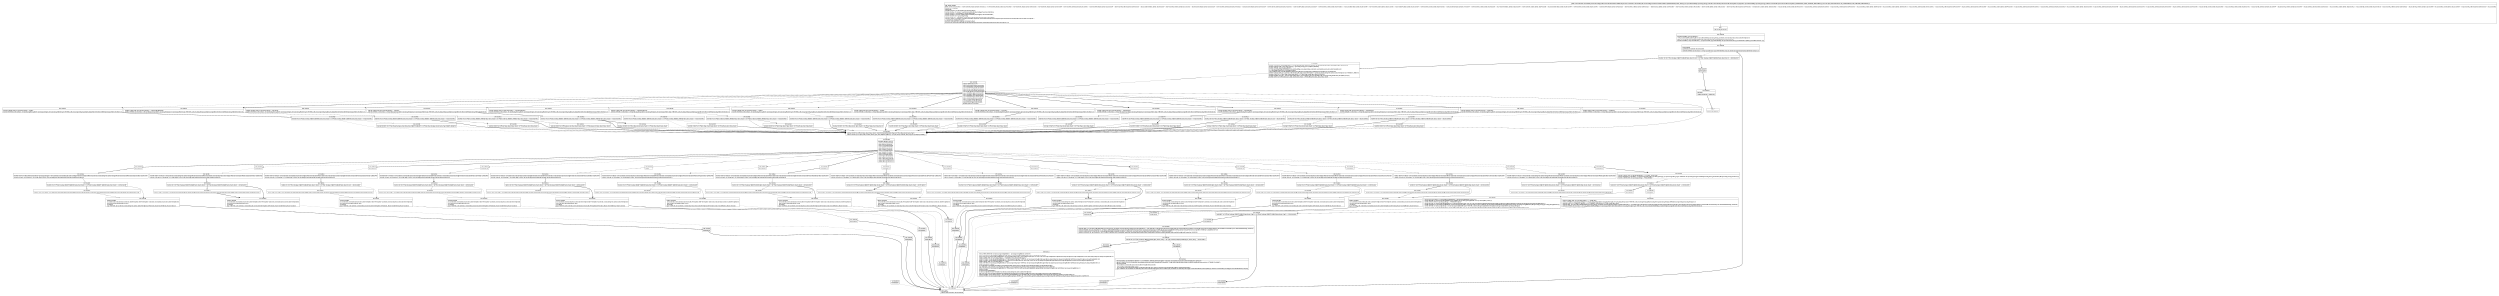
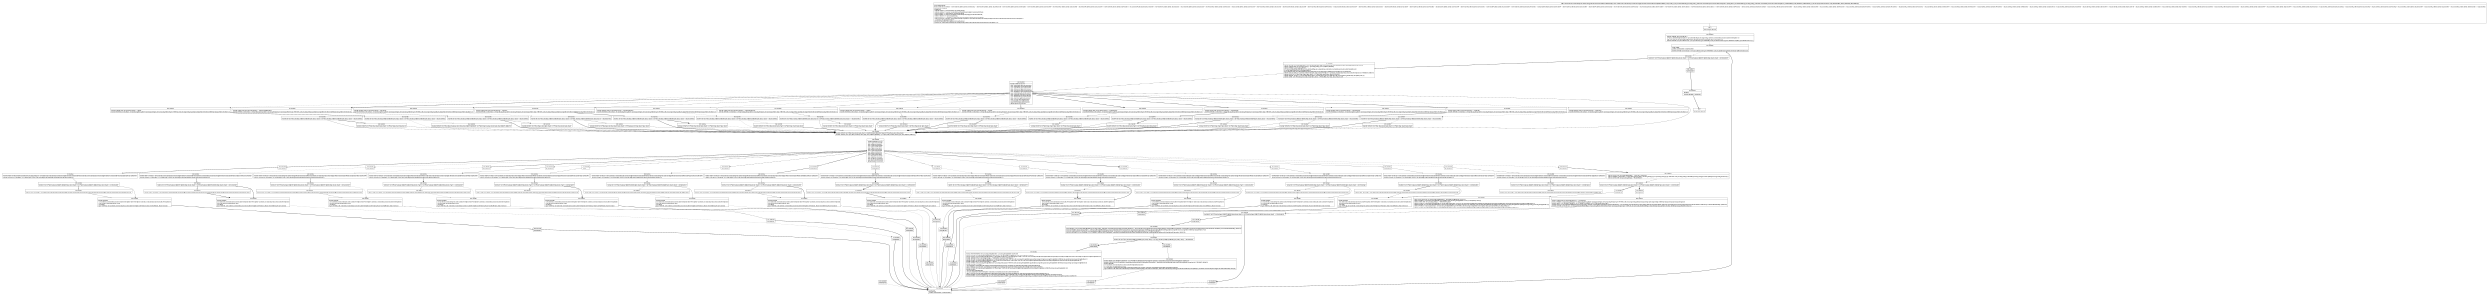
(1034, 110) -> none
(991, 216) -> (979, 216)
